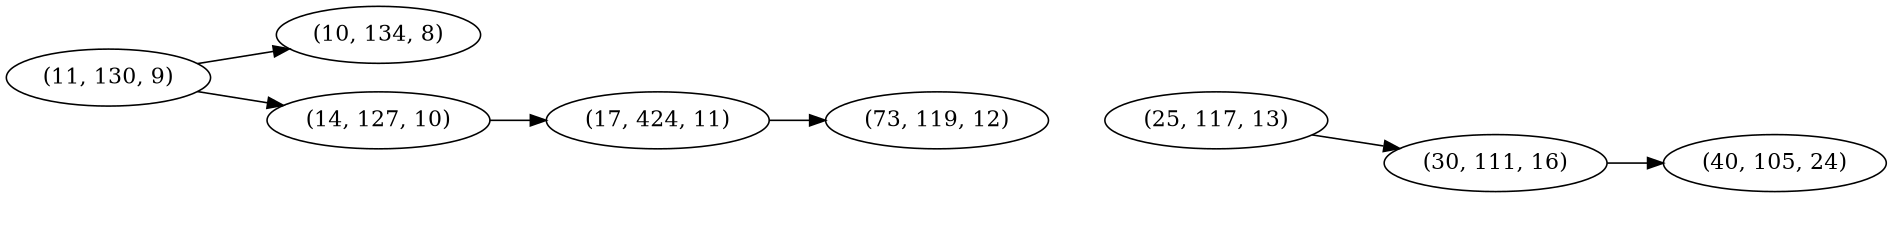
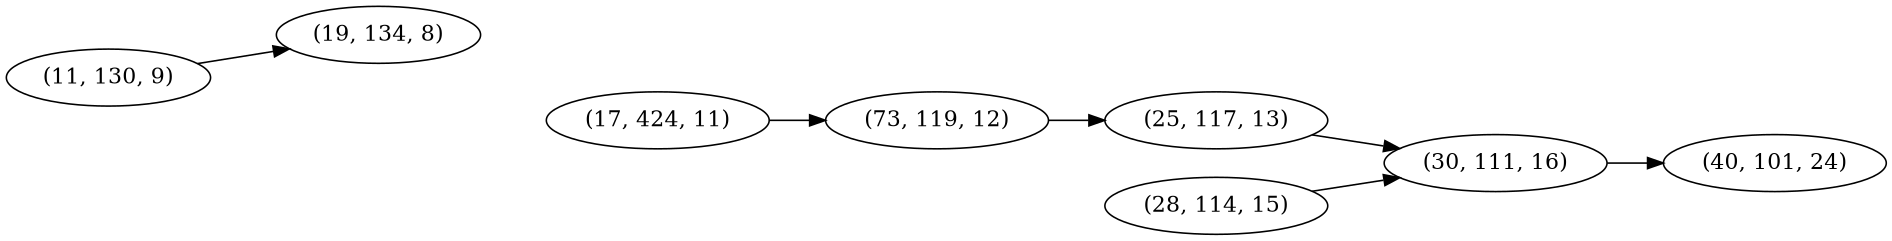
(378, 35) -> (378, 35)
(378, 120) -> none
none -> (1069, 120)
(1775, 163) -> (1775, 163)
none -> (1216, 206)
